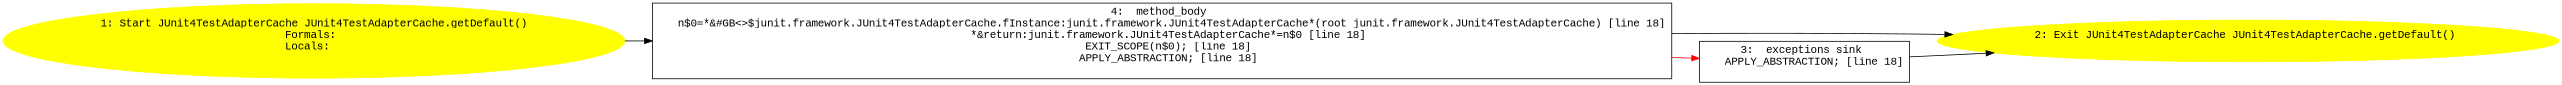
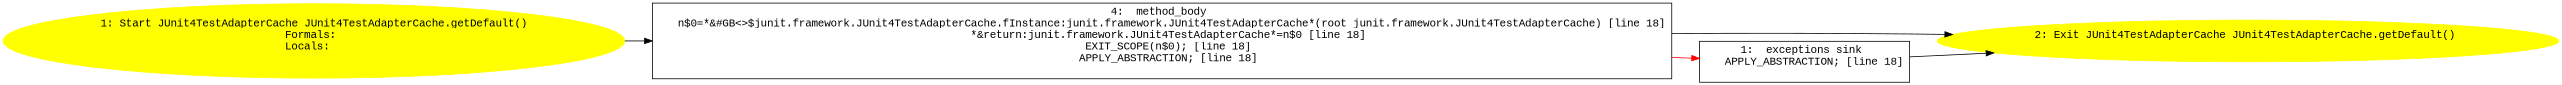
(1805, 62) -> (1805, 62)
